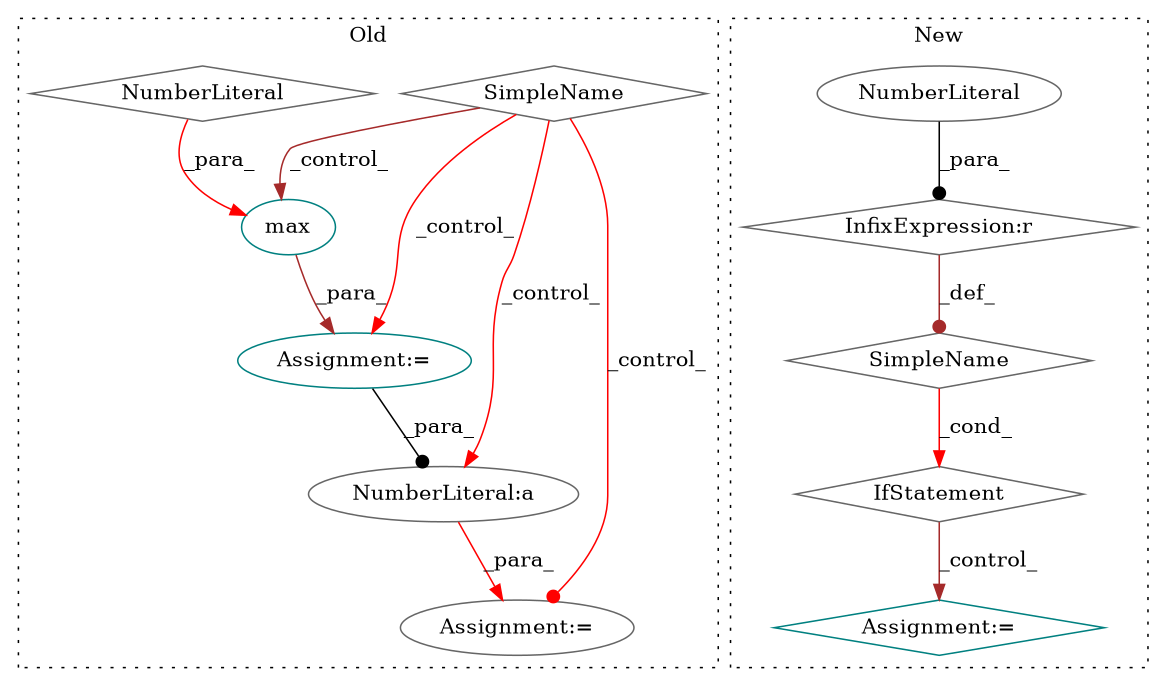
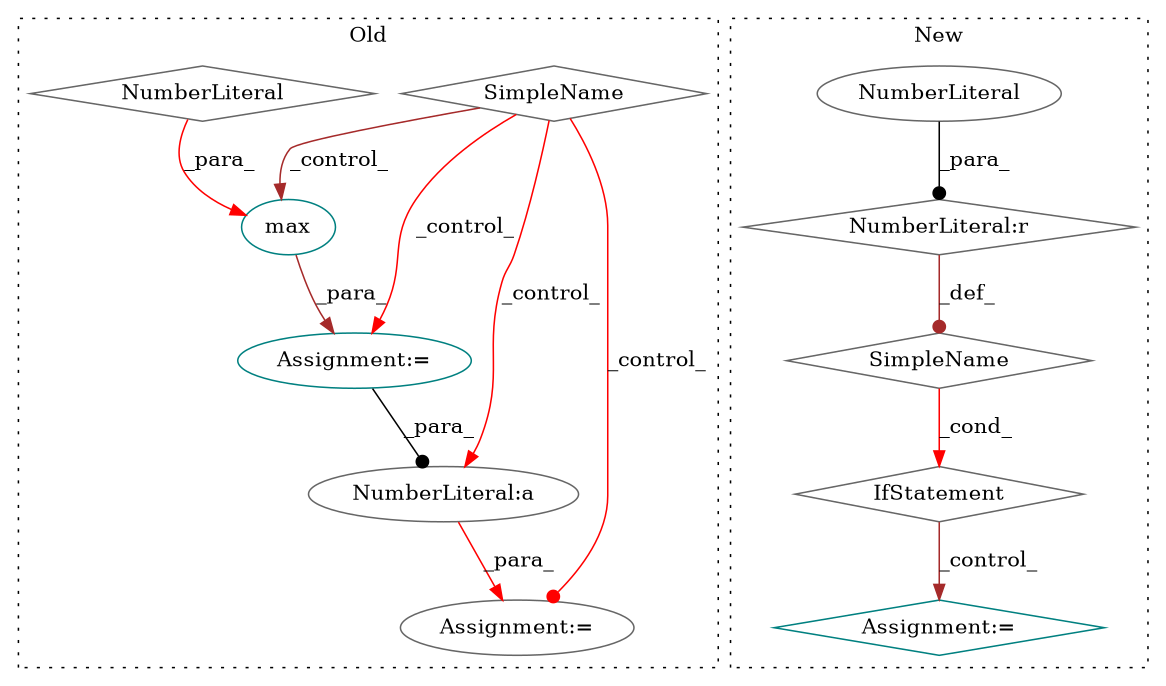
(939, 227) -> (939, 227)
